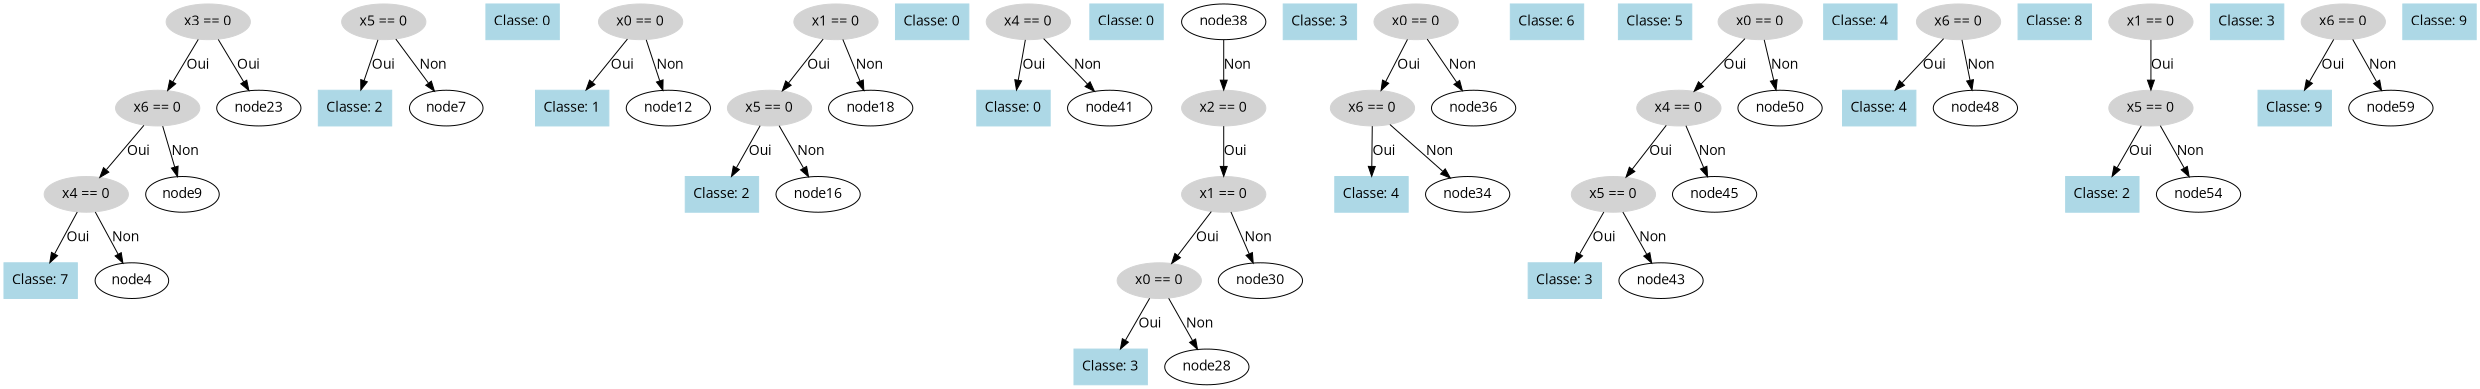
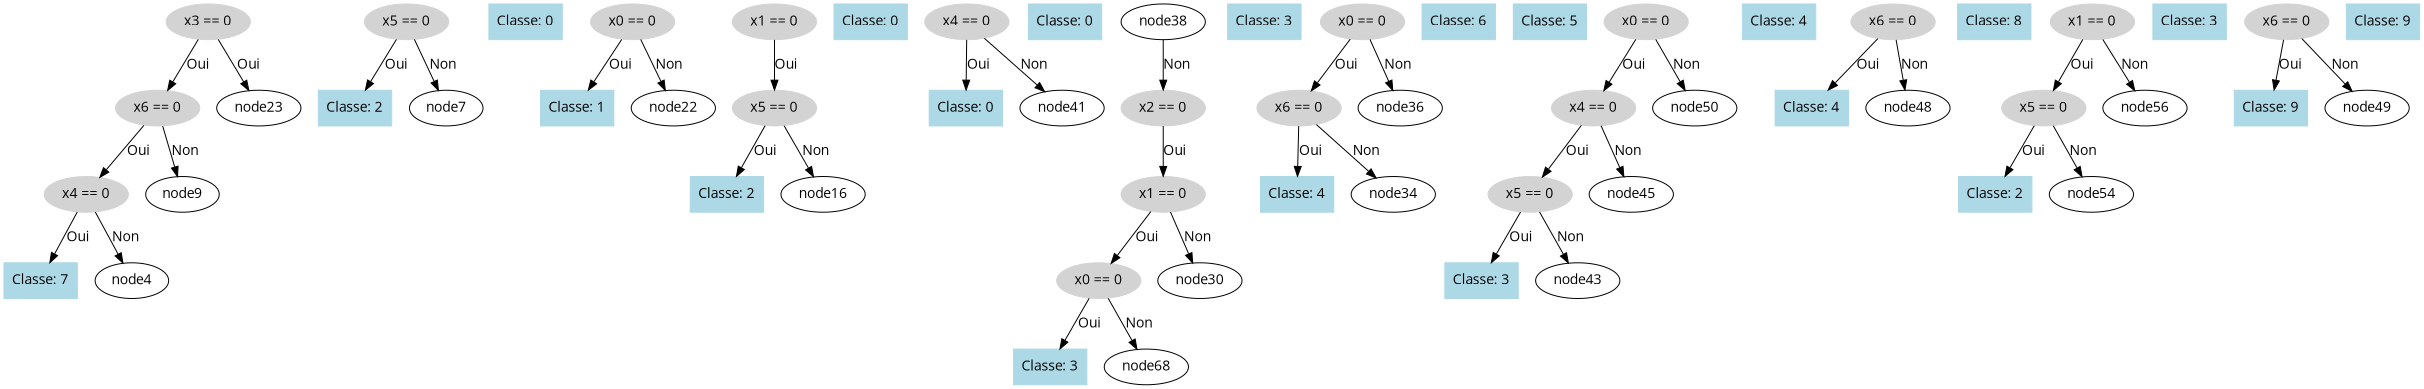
(668, 108) -> (673, 108)
(871, 108) -> none
none -> (2145, 108)
(2391, 108) -> (2367, 108)
(1207, 367) -> (1146, 367)
